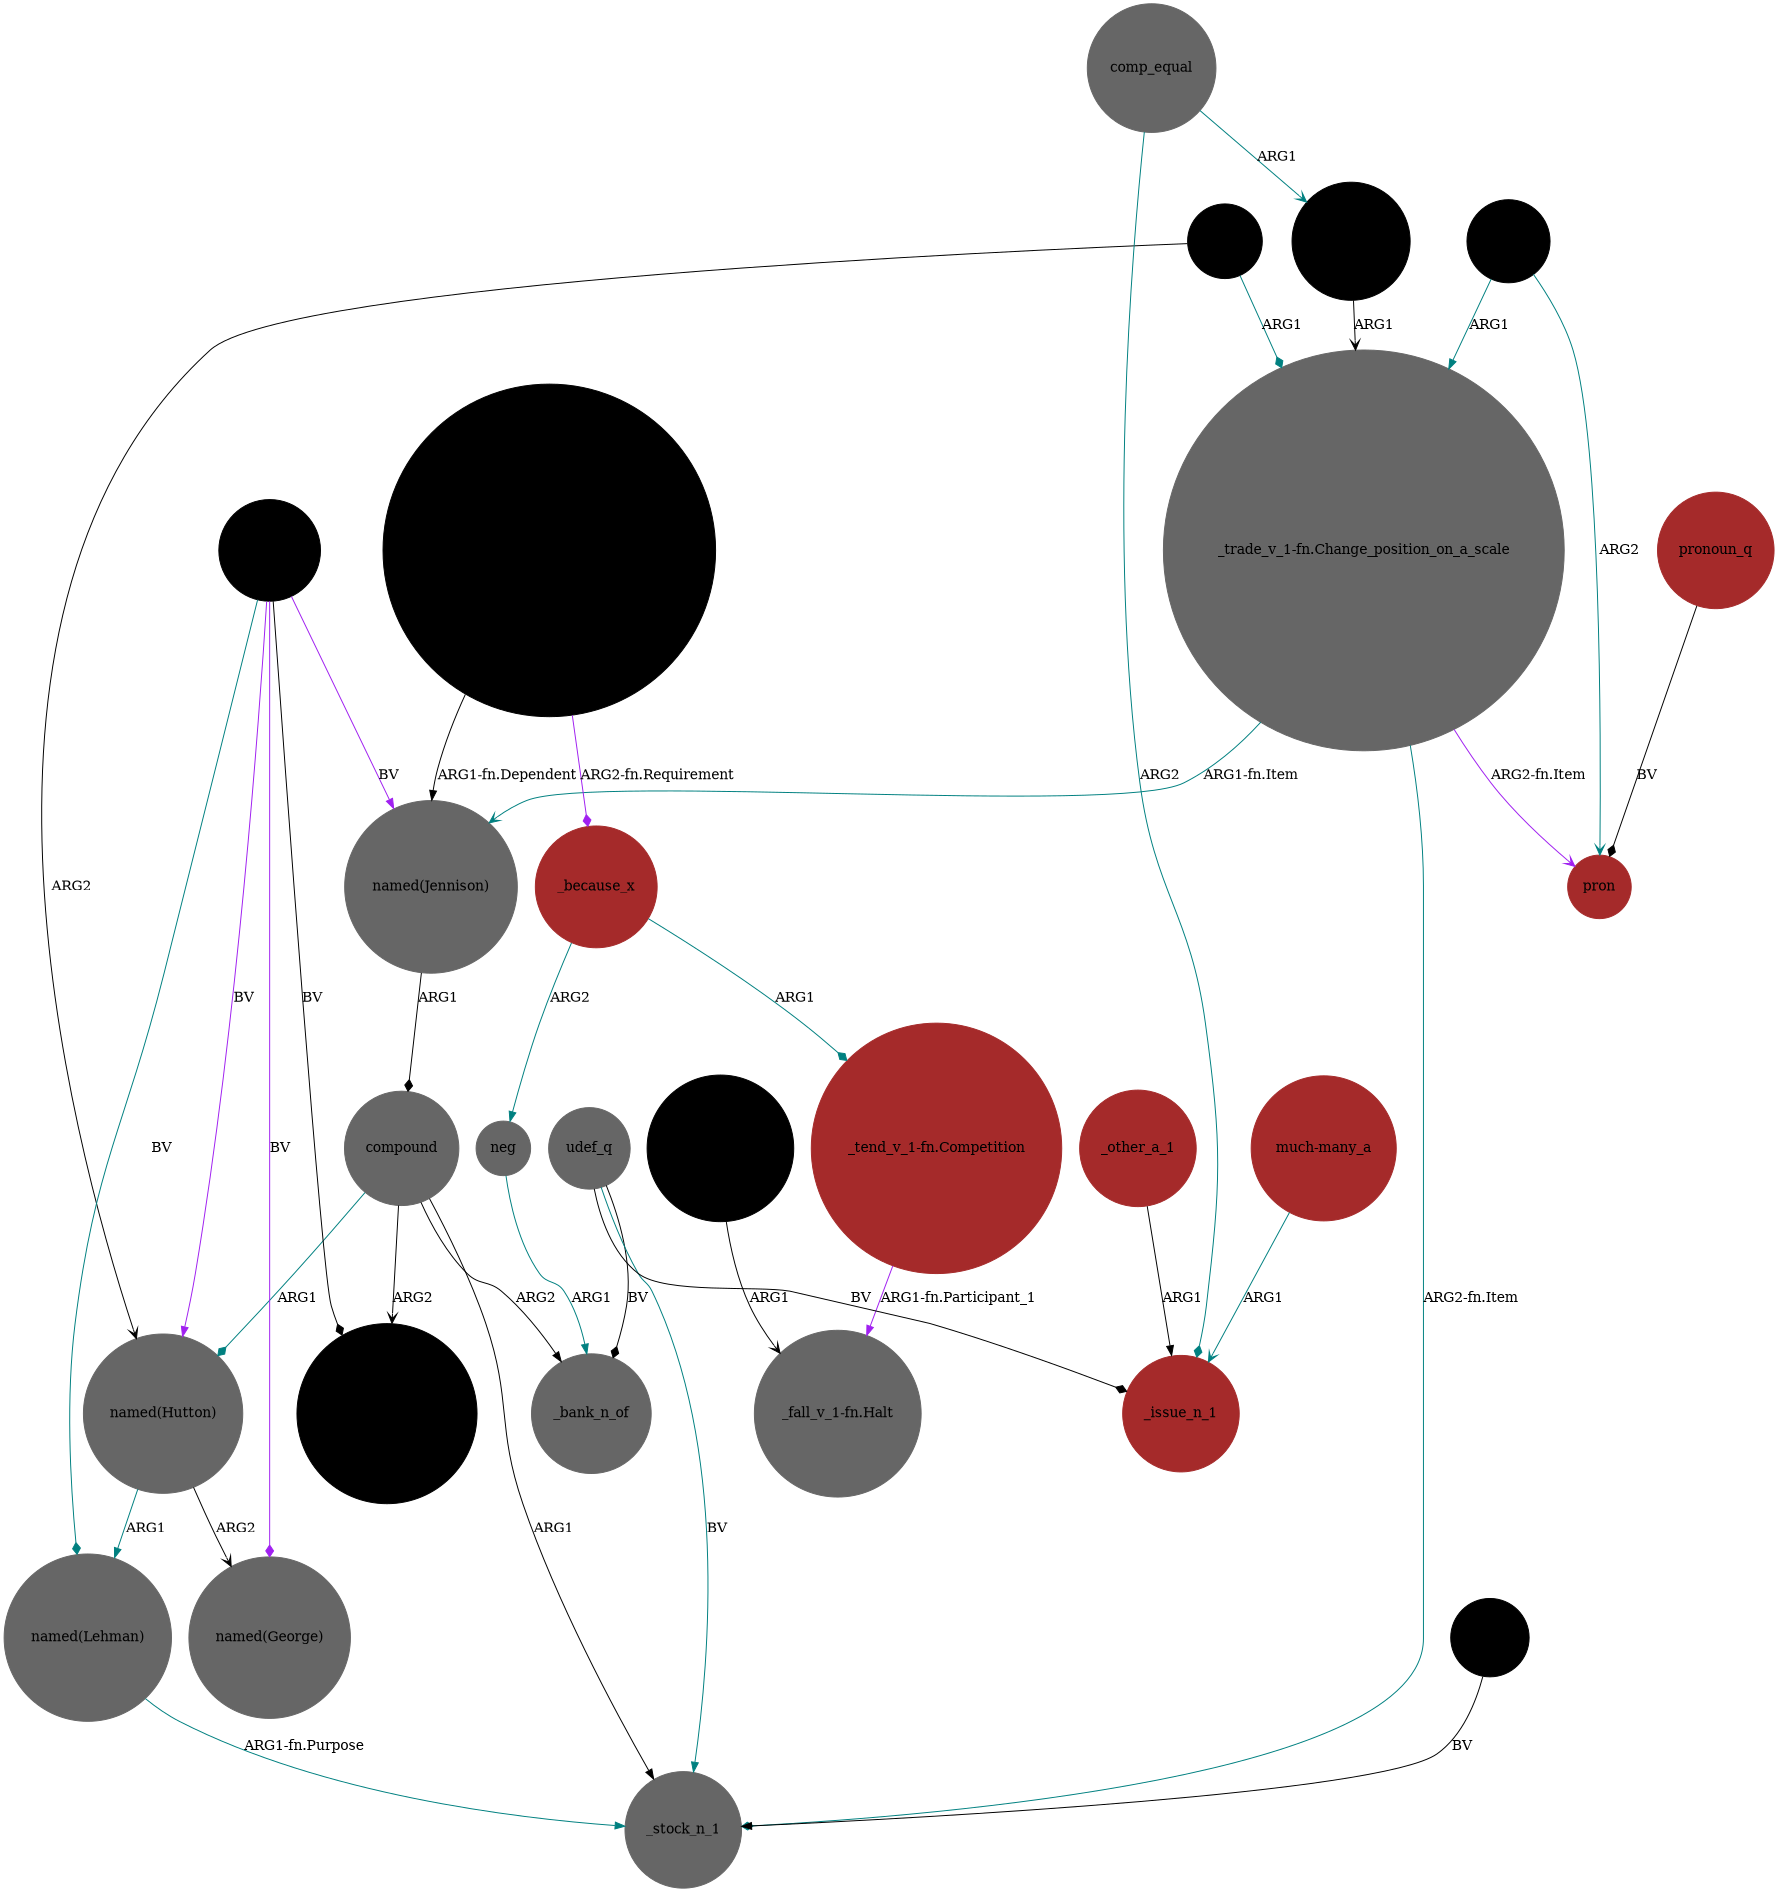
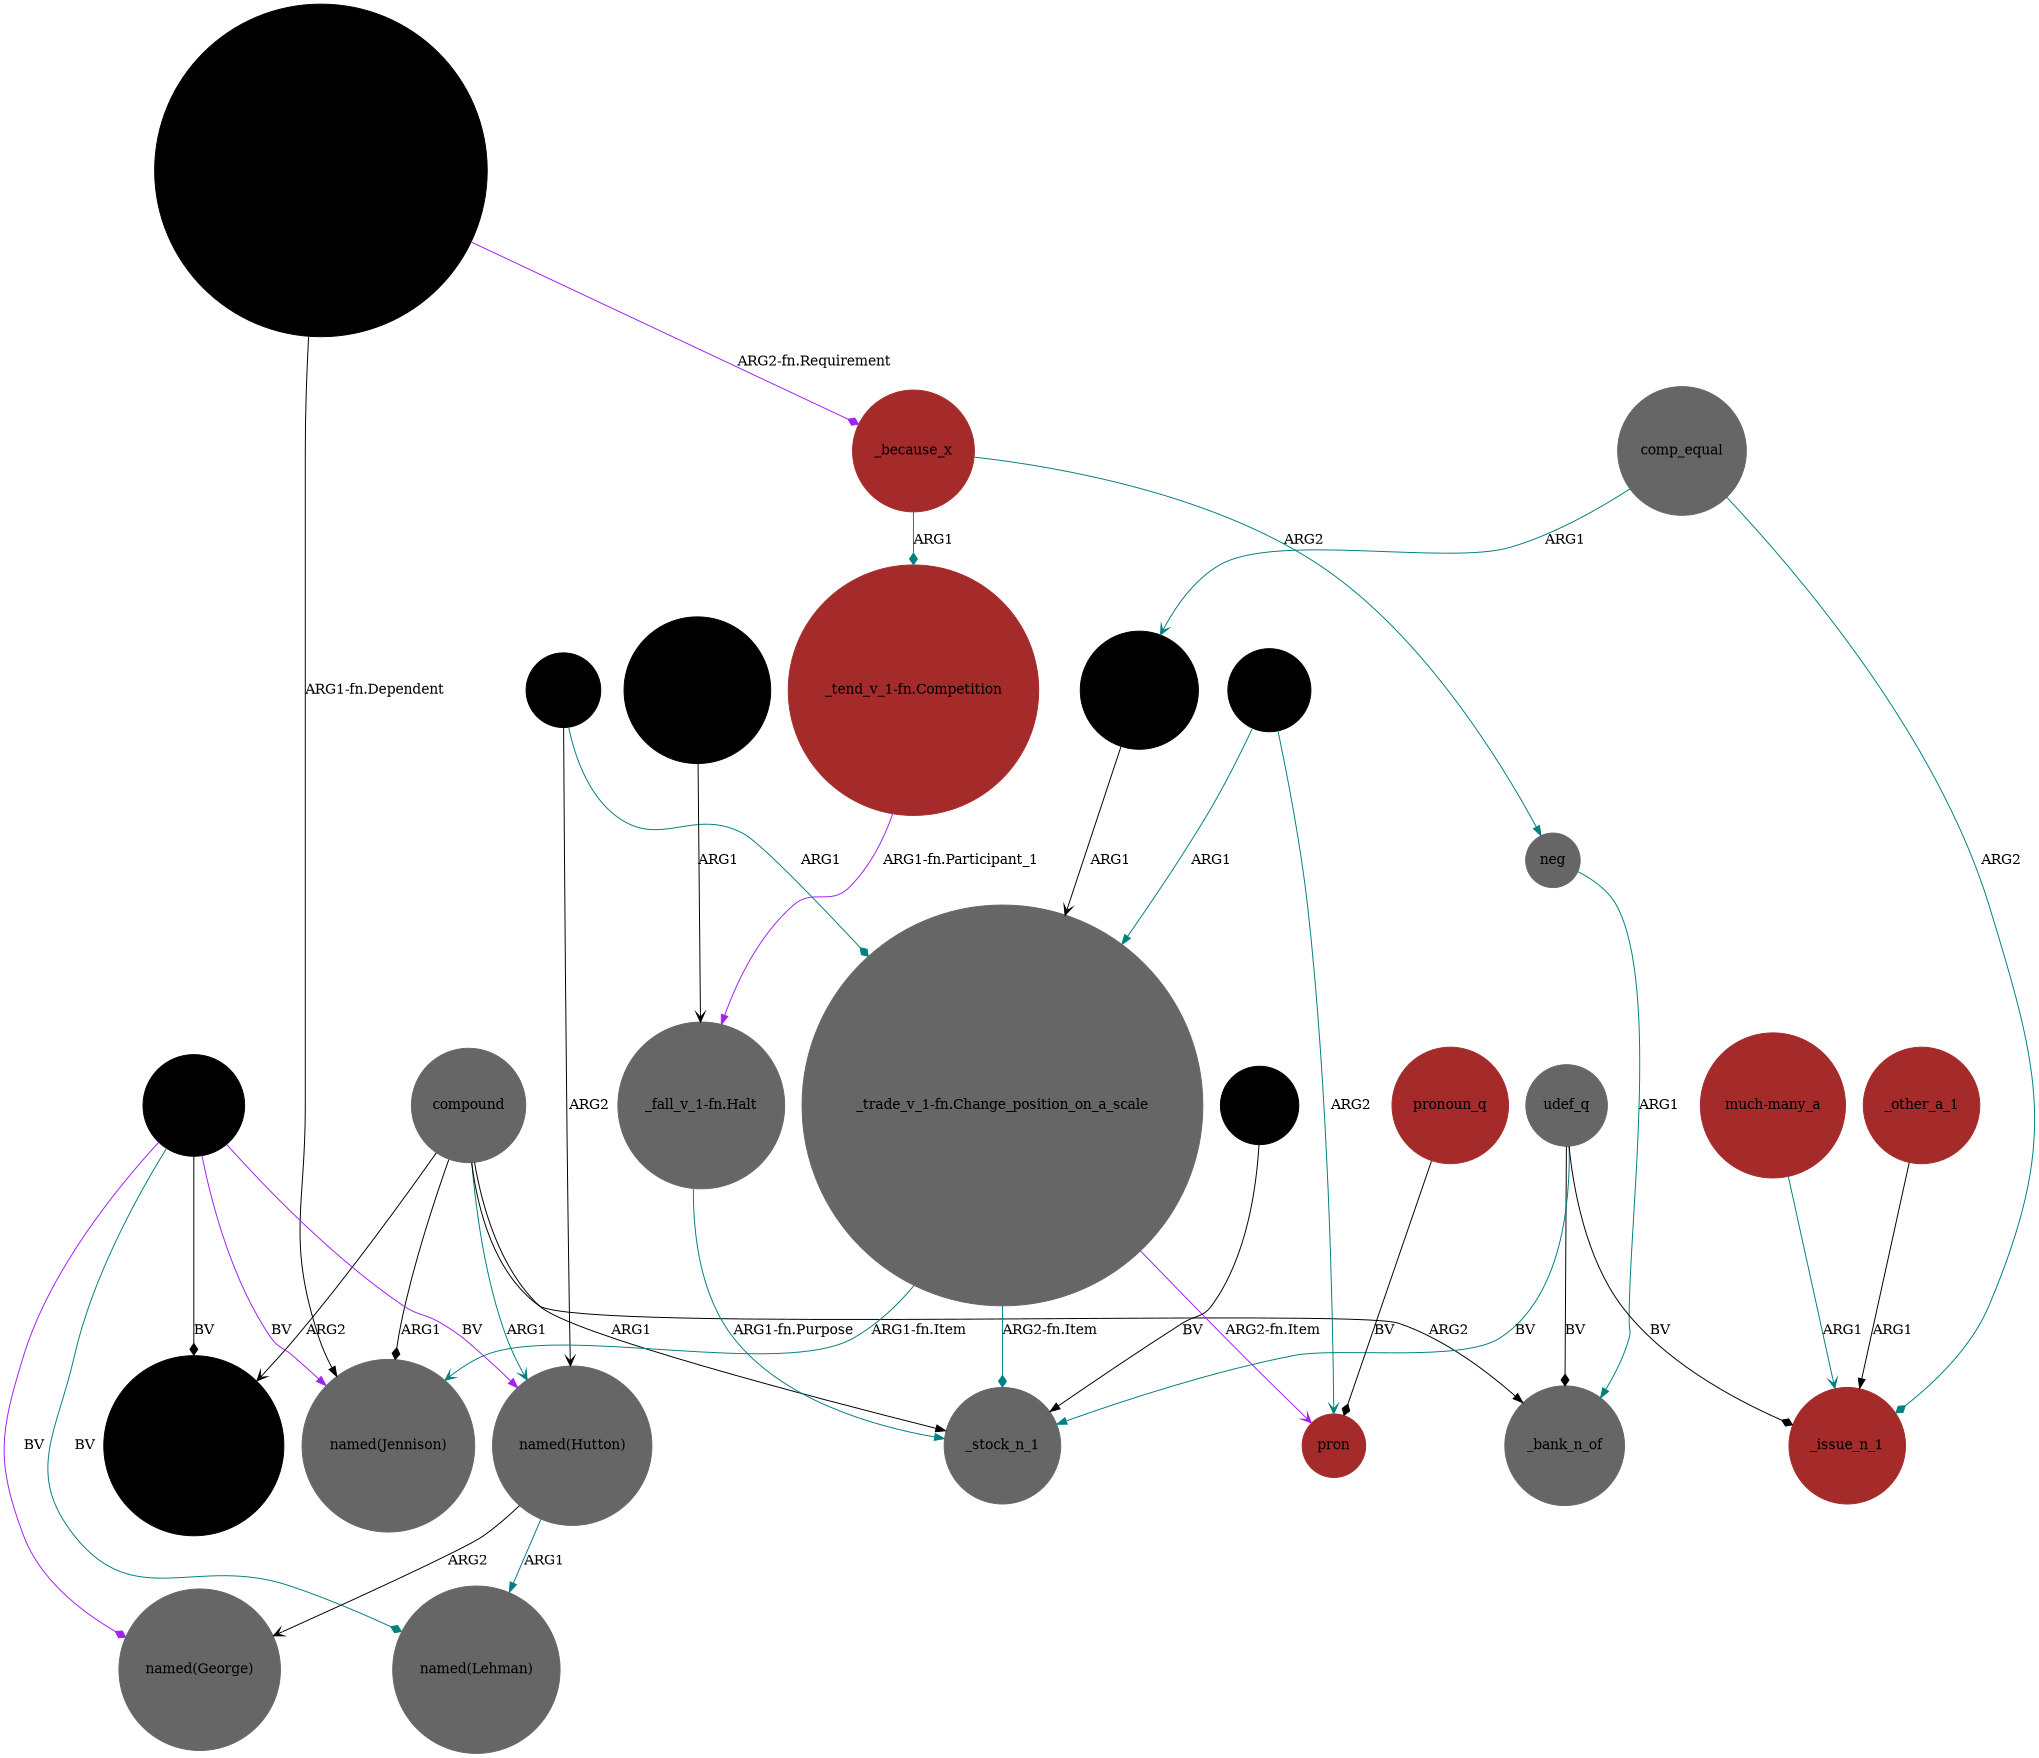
(415, 1026) -> (419, 1253)
(297, 1271) -> (487, 1270)
(372, 1789) -> (758, 1363)
